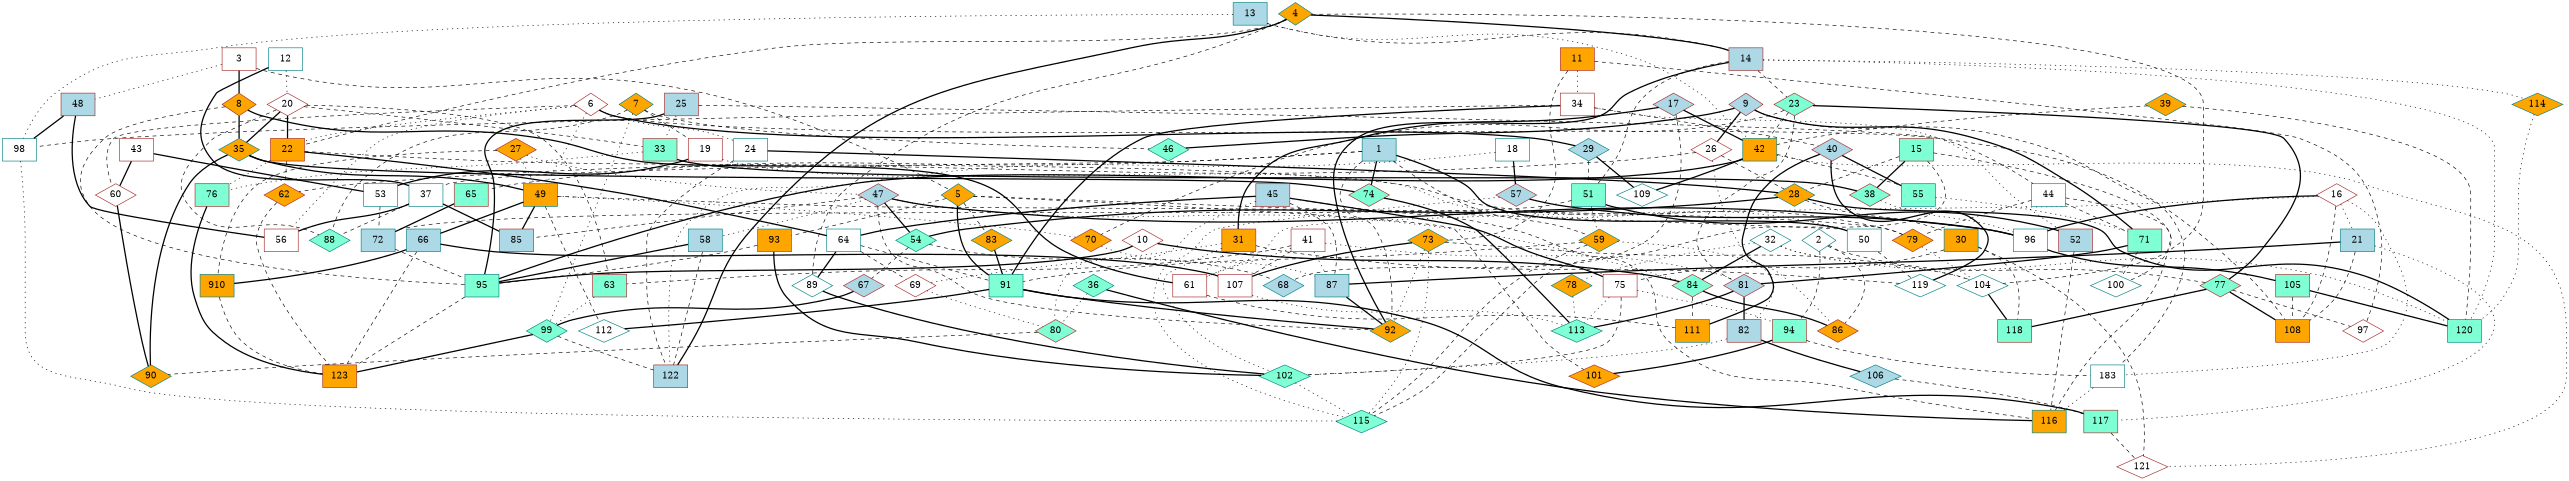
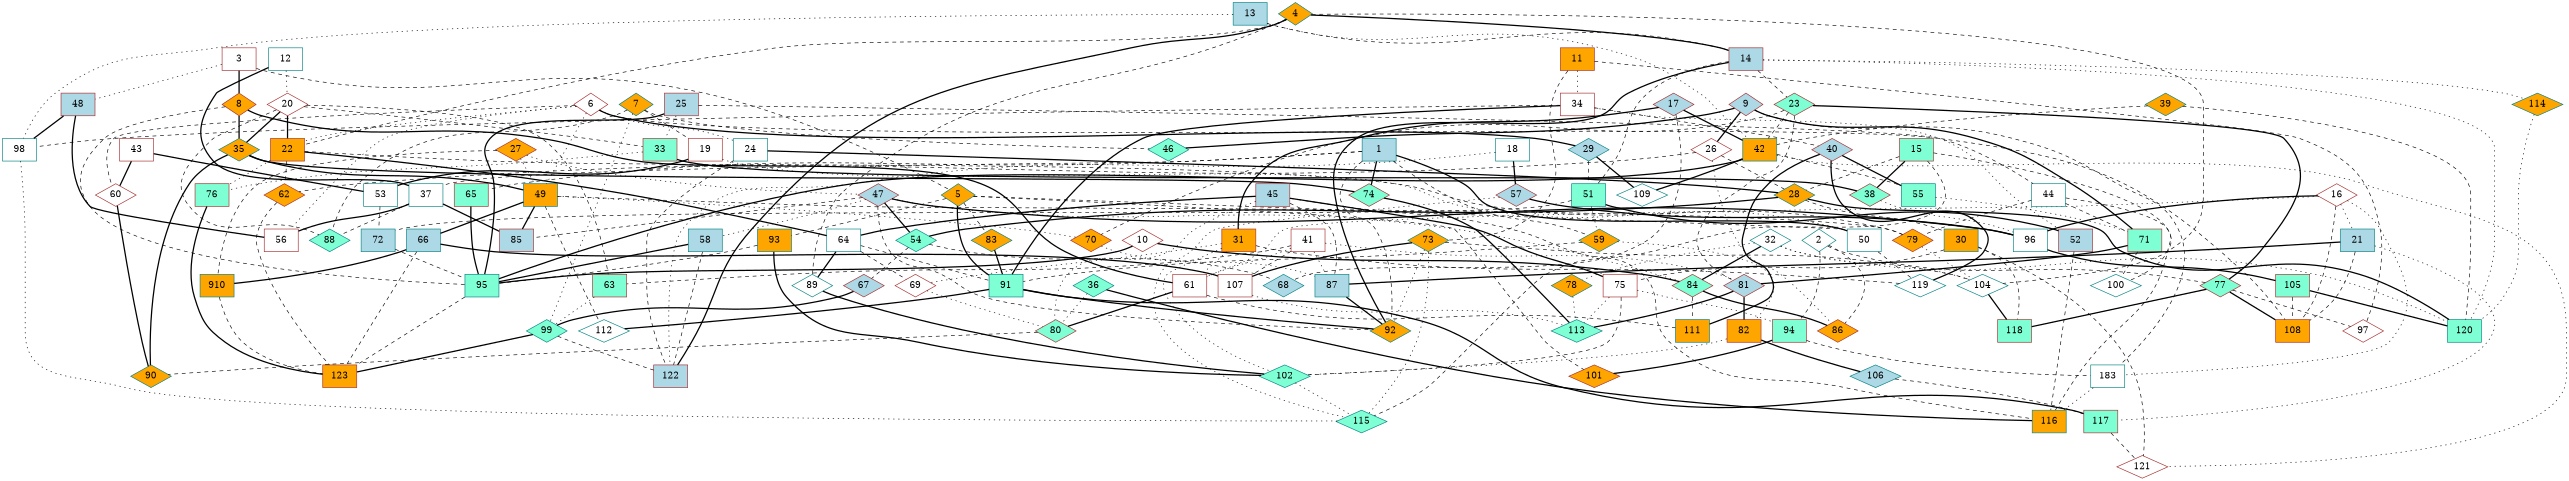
(425, 218) -> (472, 241)
none -> (1120, 309)
(1467, 325) -> none
(1744, 331) -> (1744, 331)
